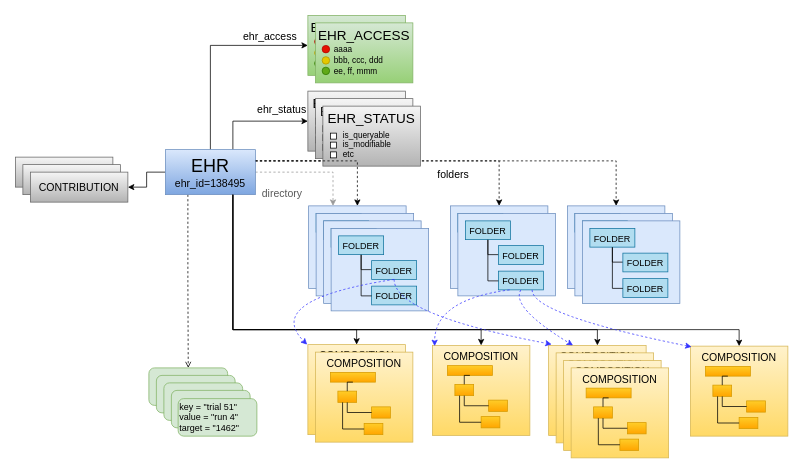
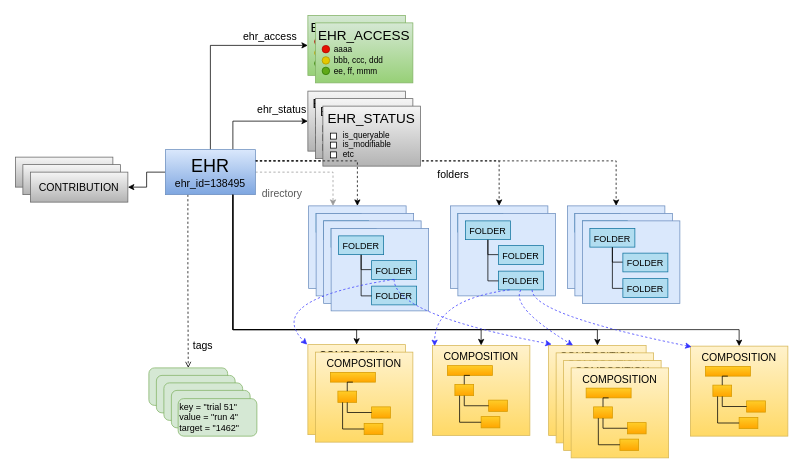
none -> (207, 345)
